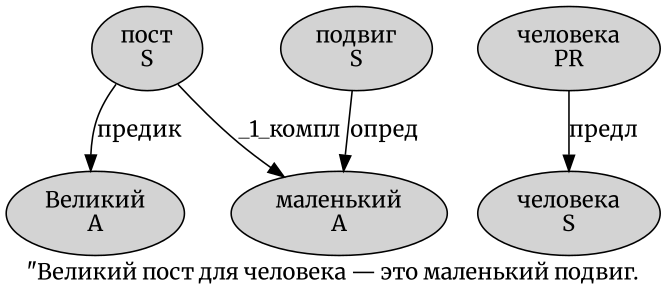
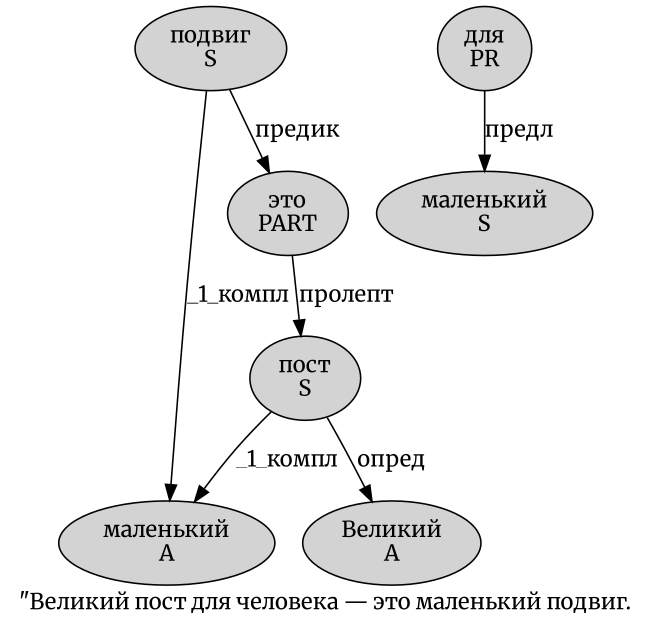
(569, 49) -> (485, 49)
(140, 131) -> (392, 461)
(385, 131) -> (238, 296)
none -> (288, 213)
(569, 213) -> (485, 213)
